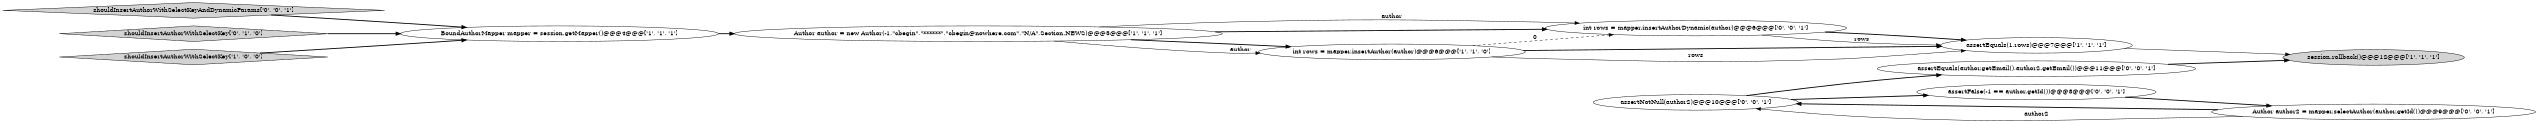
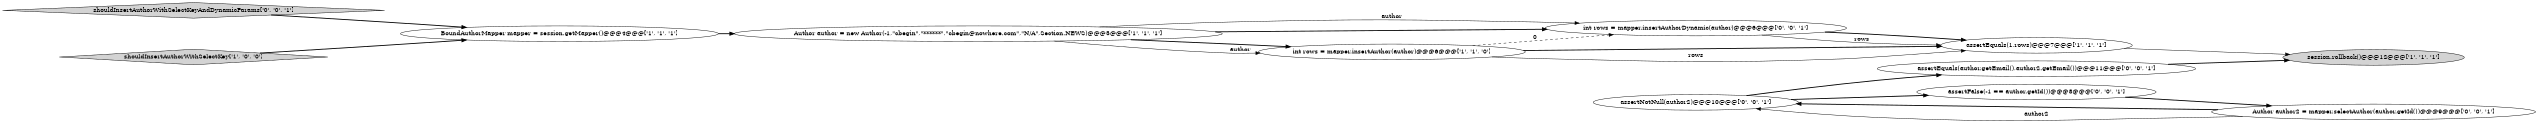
(194, 34) -> none
